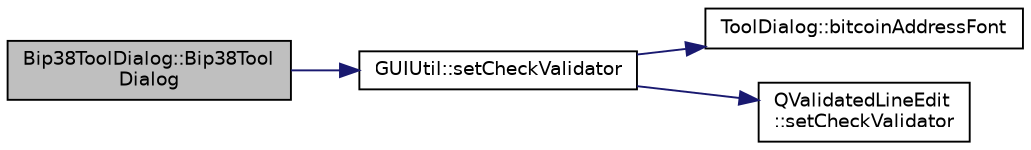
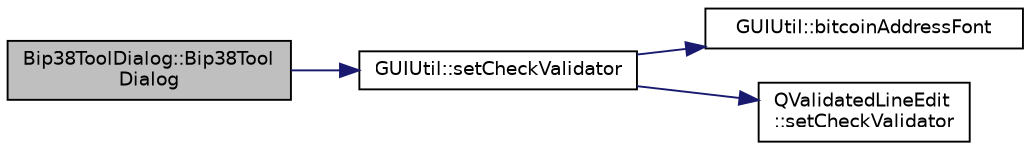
(864, 29) -> (864, 29)
